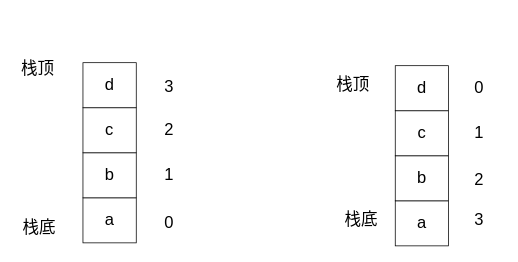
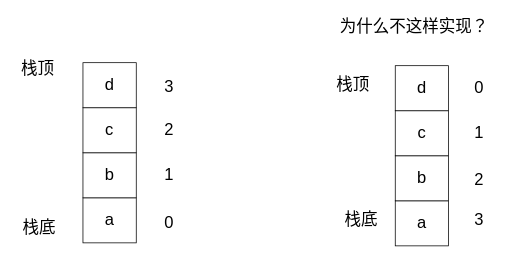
none -> (414, 27)
